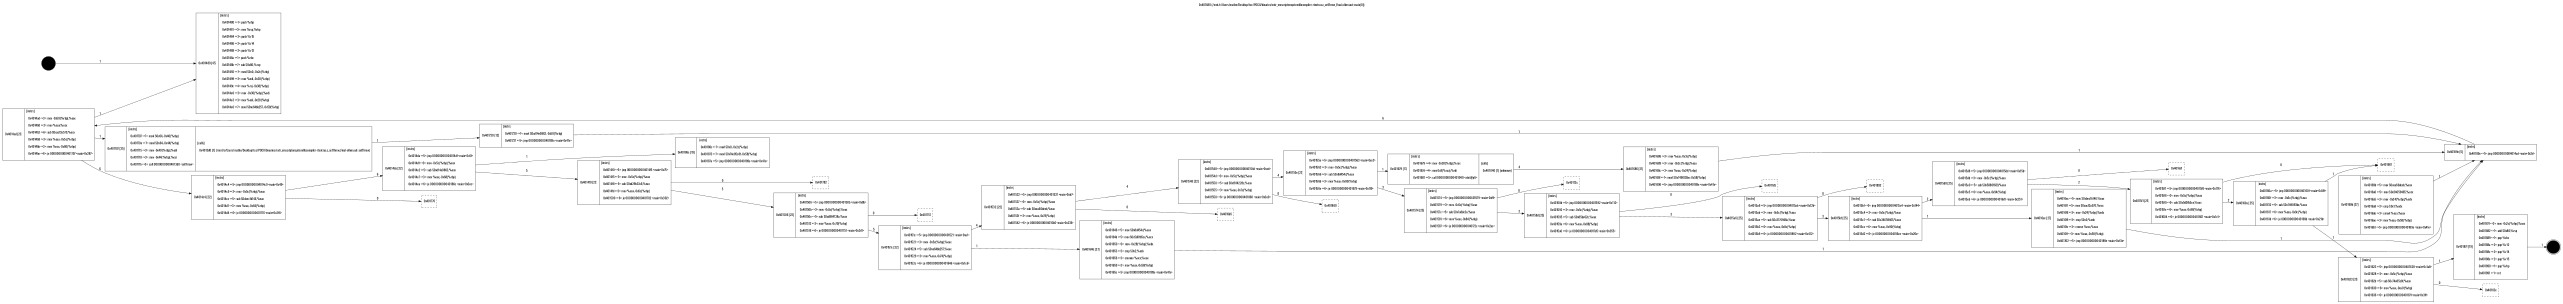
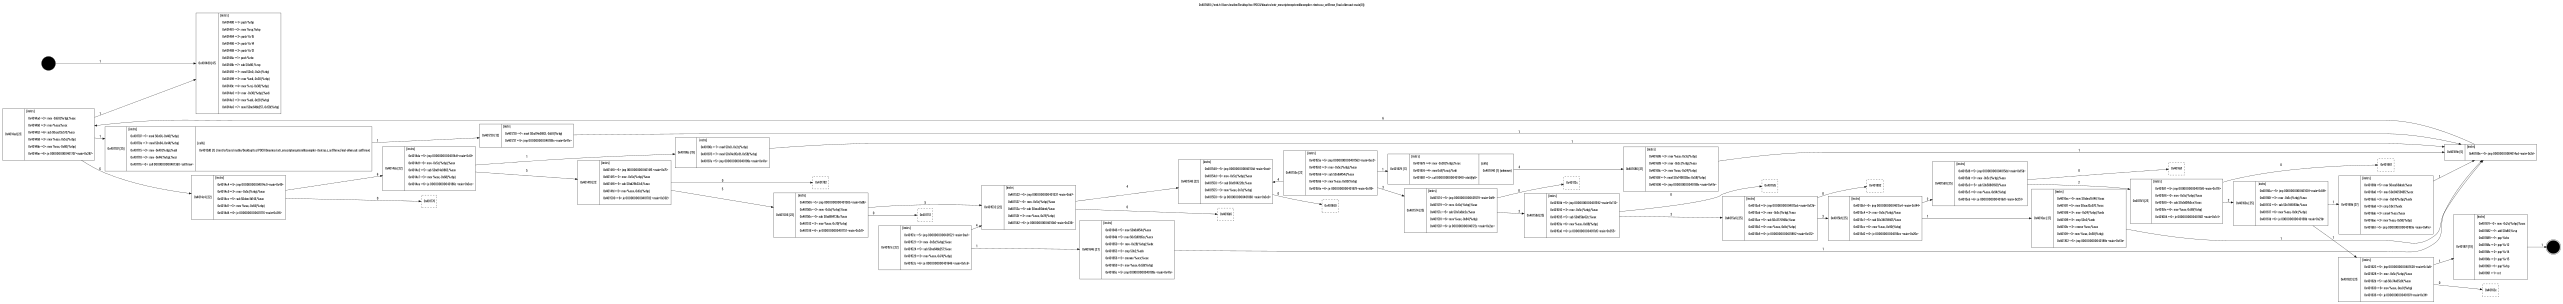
none -> (1606, 144)
(2349, 170) -> (2332, 204)
(1277, 177) -> (1279, 182)
(872, 231) -> (924, 205)
